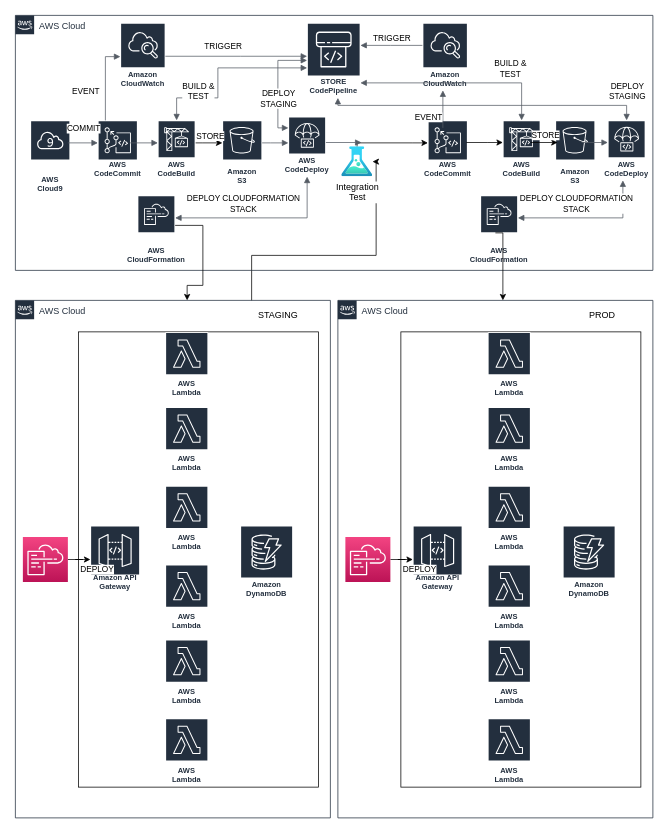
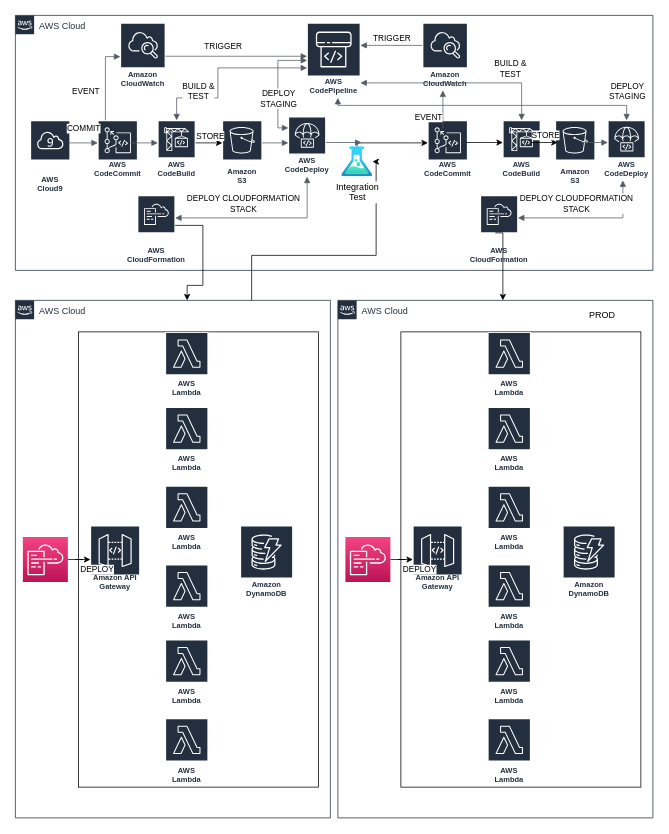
(334, 86) -> (334, 86)
(278, 315) -> none
